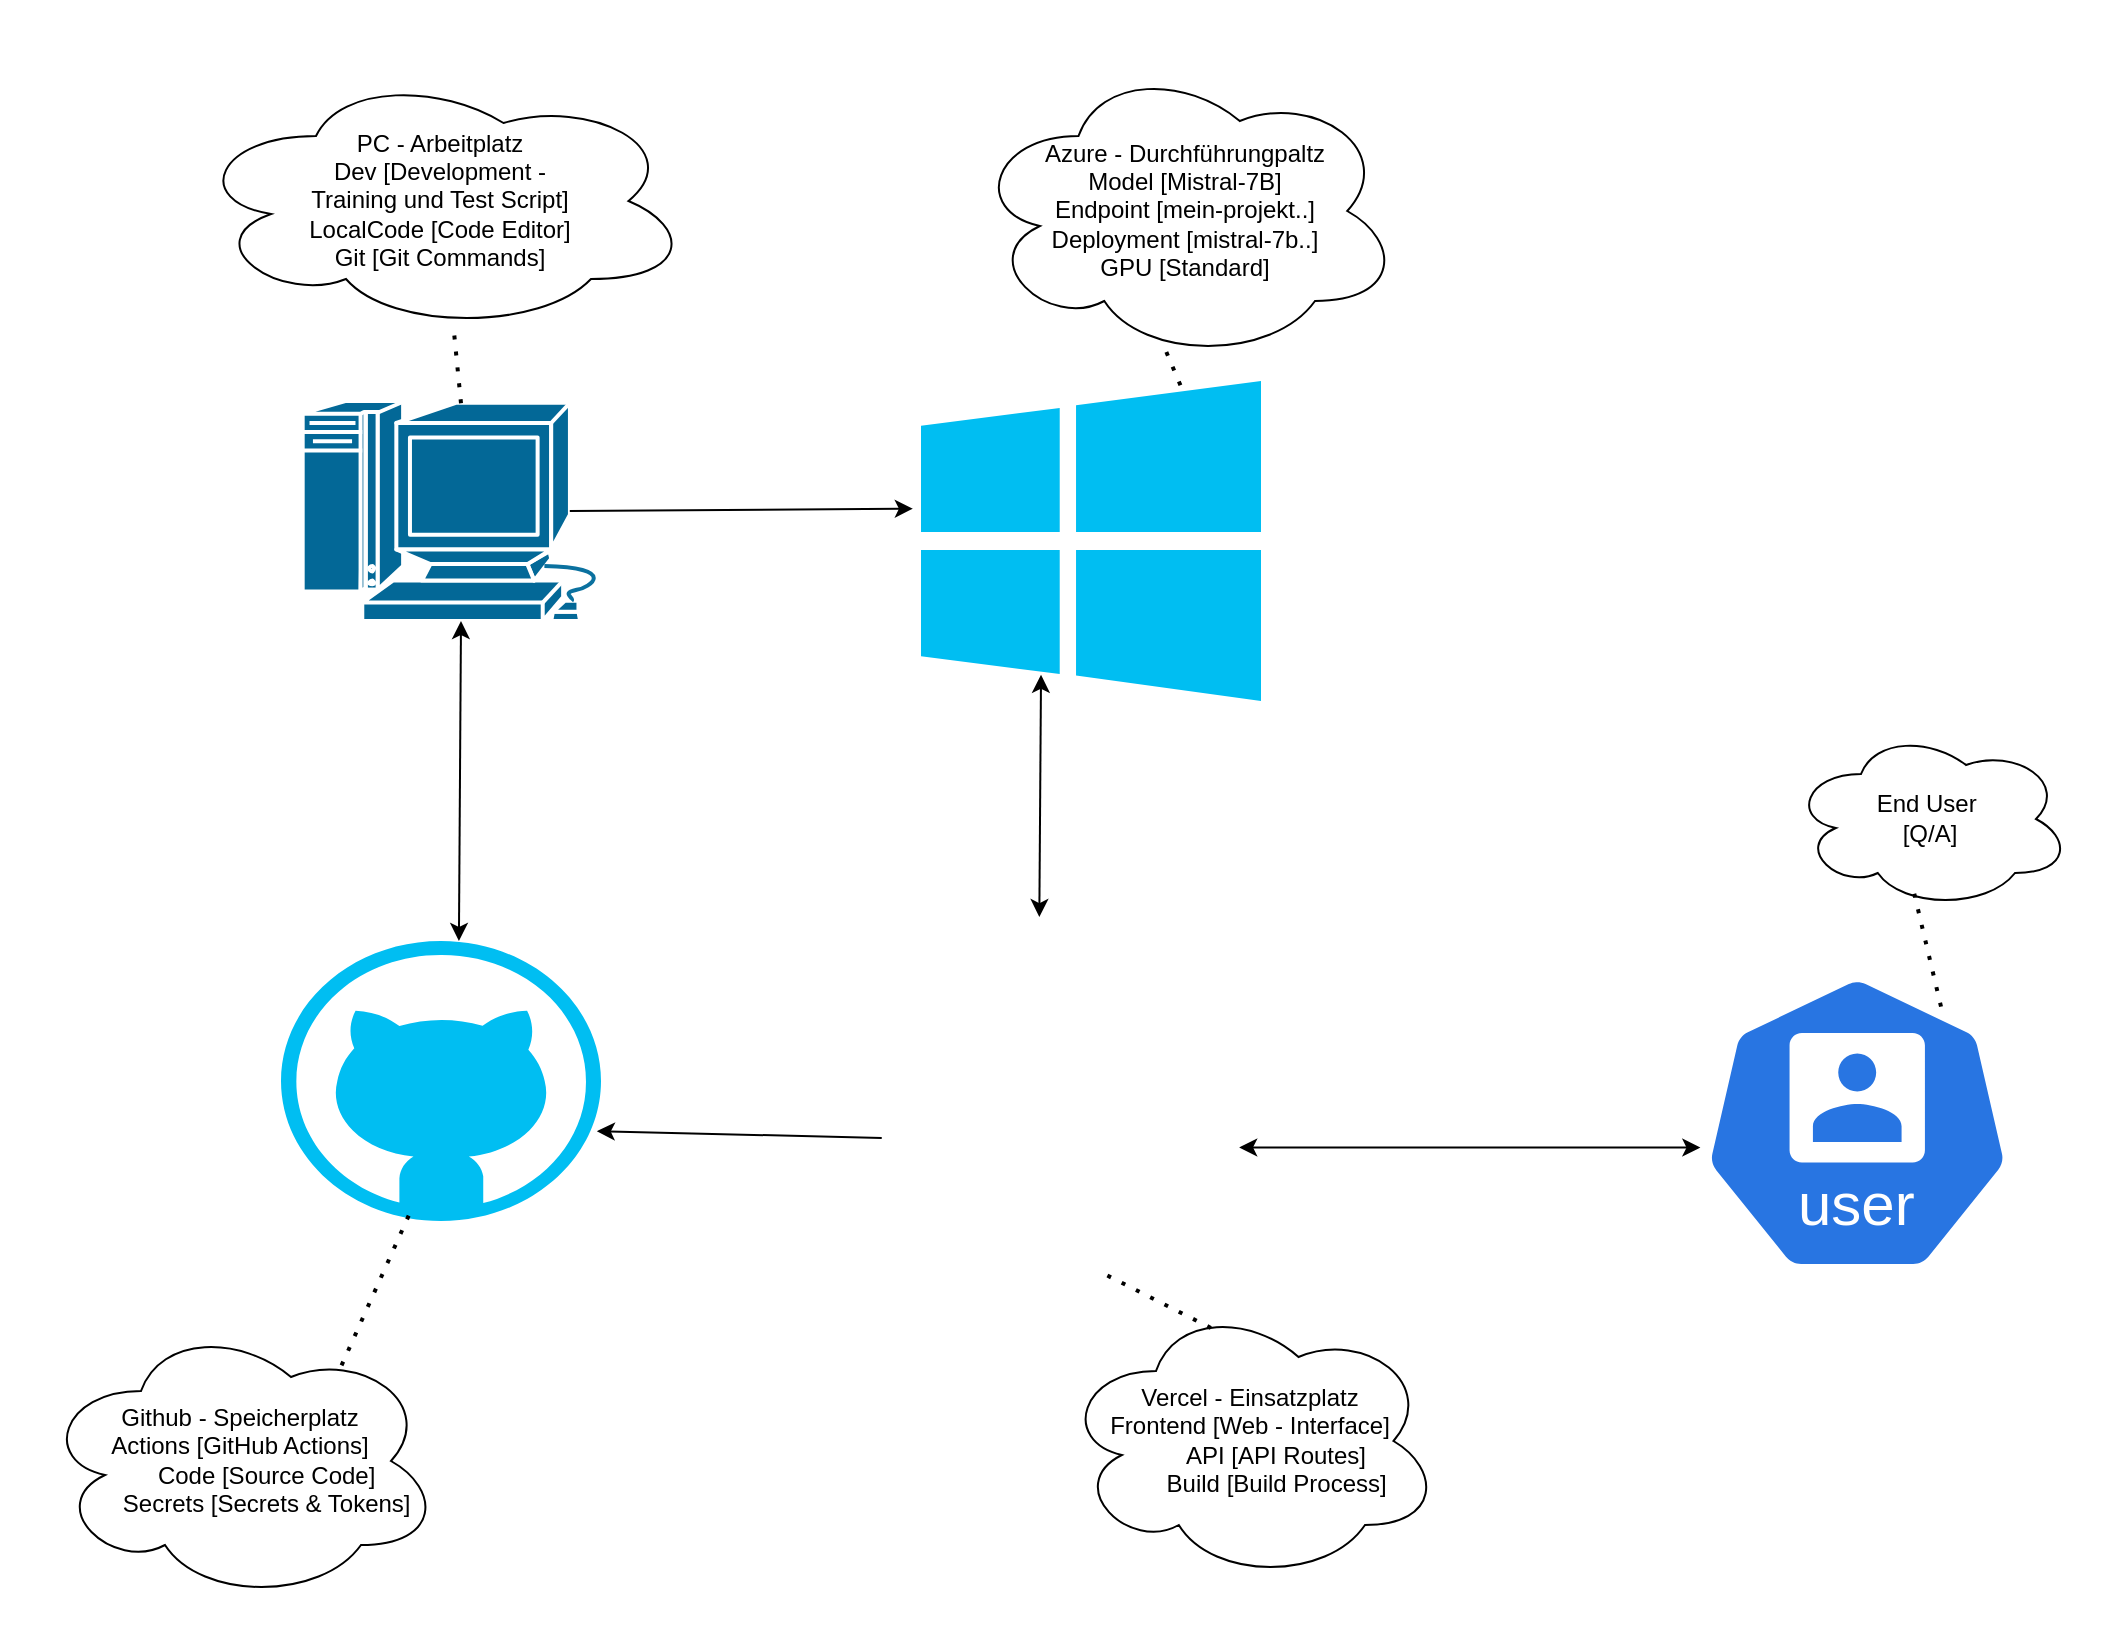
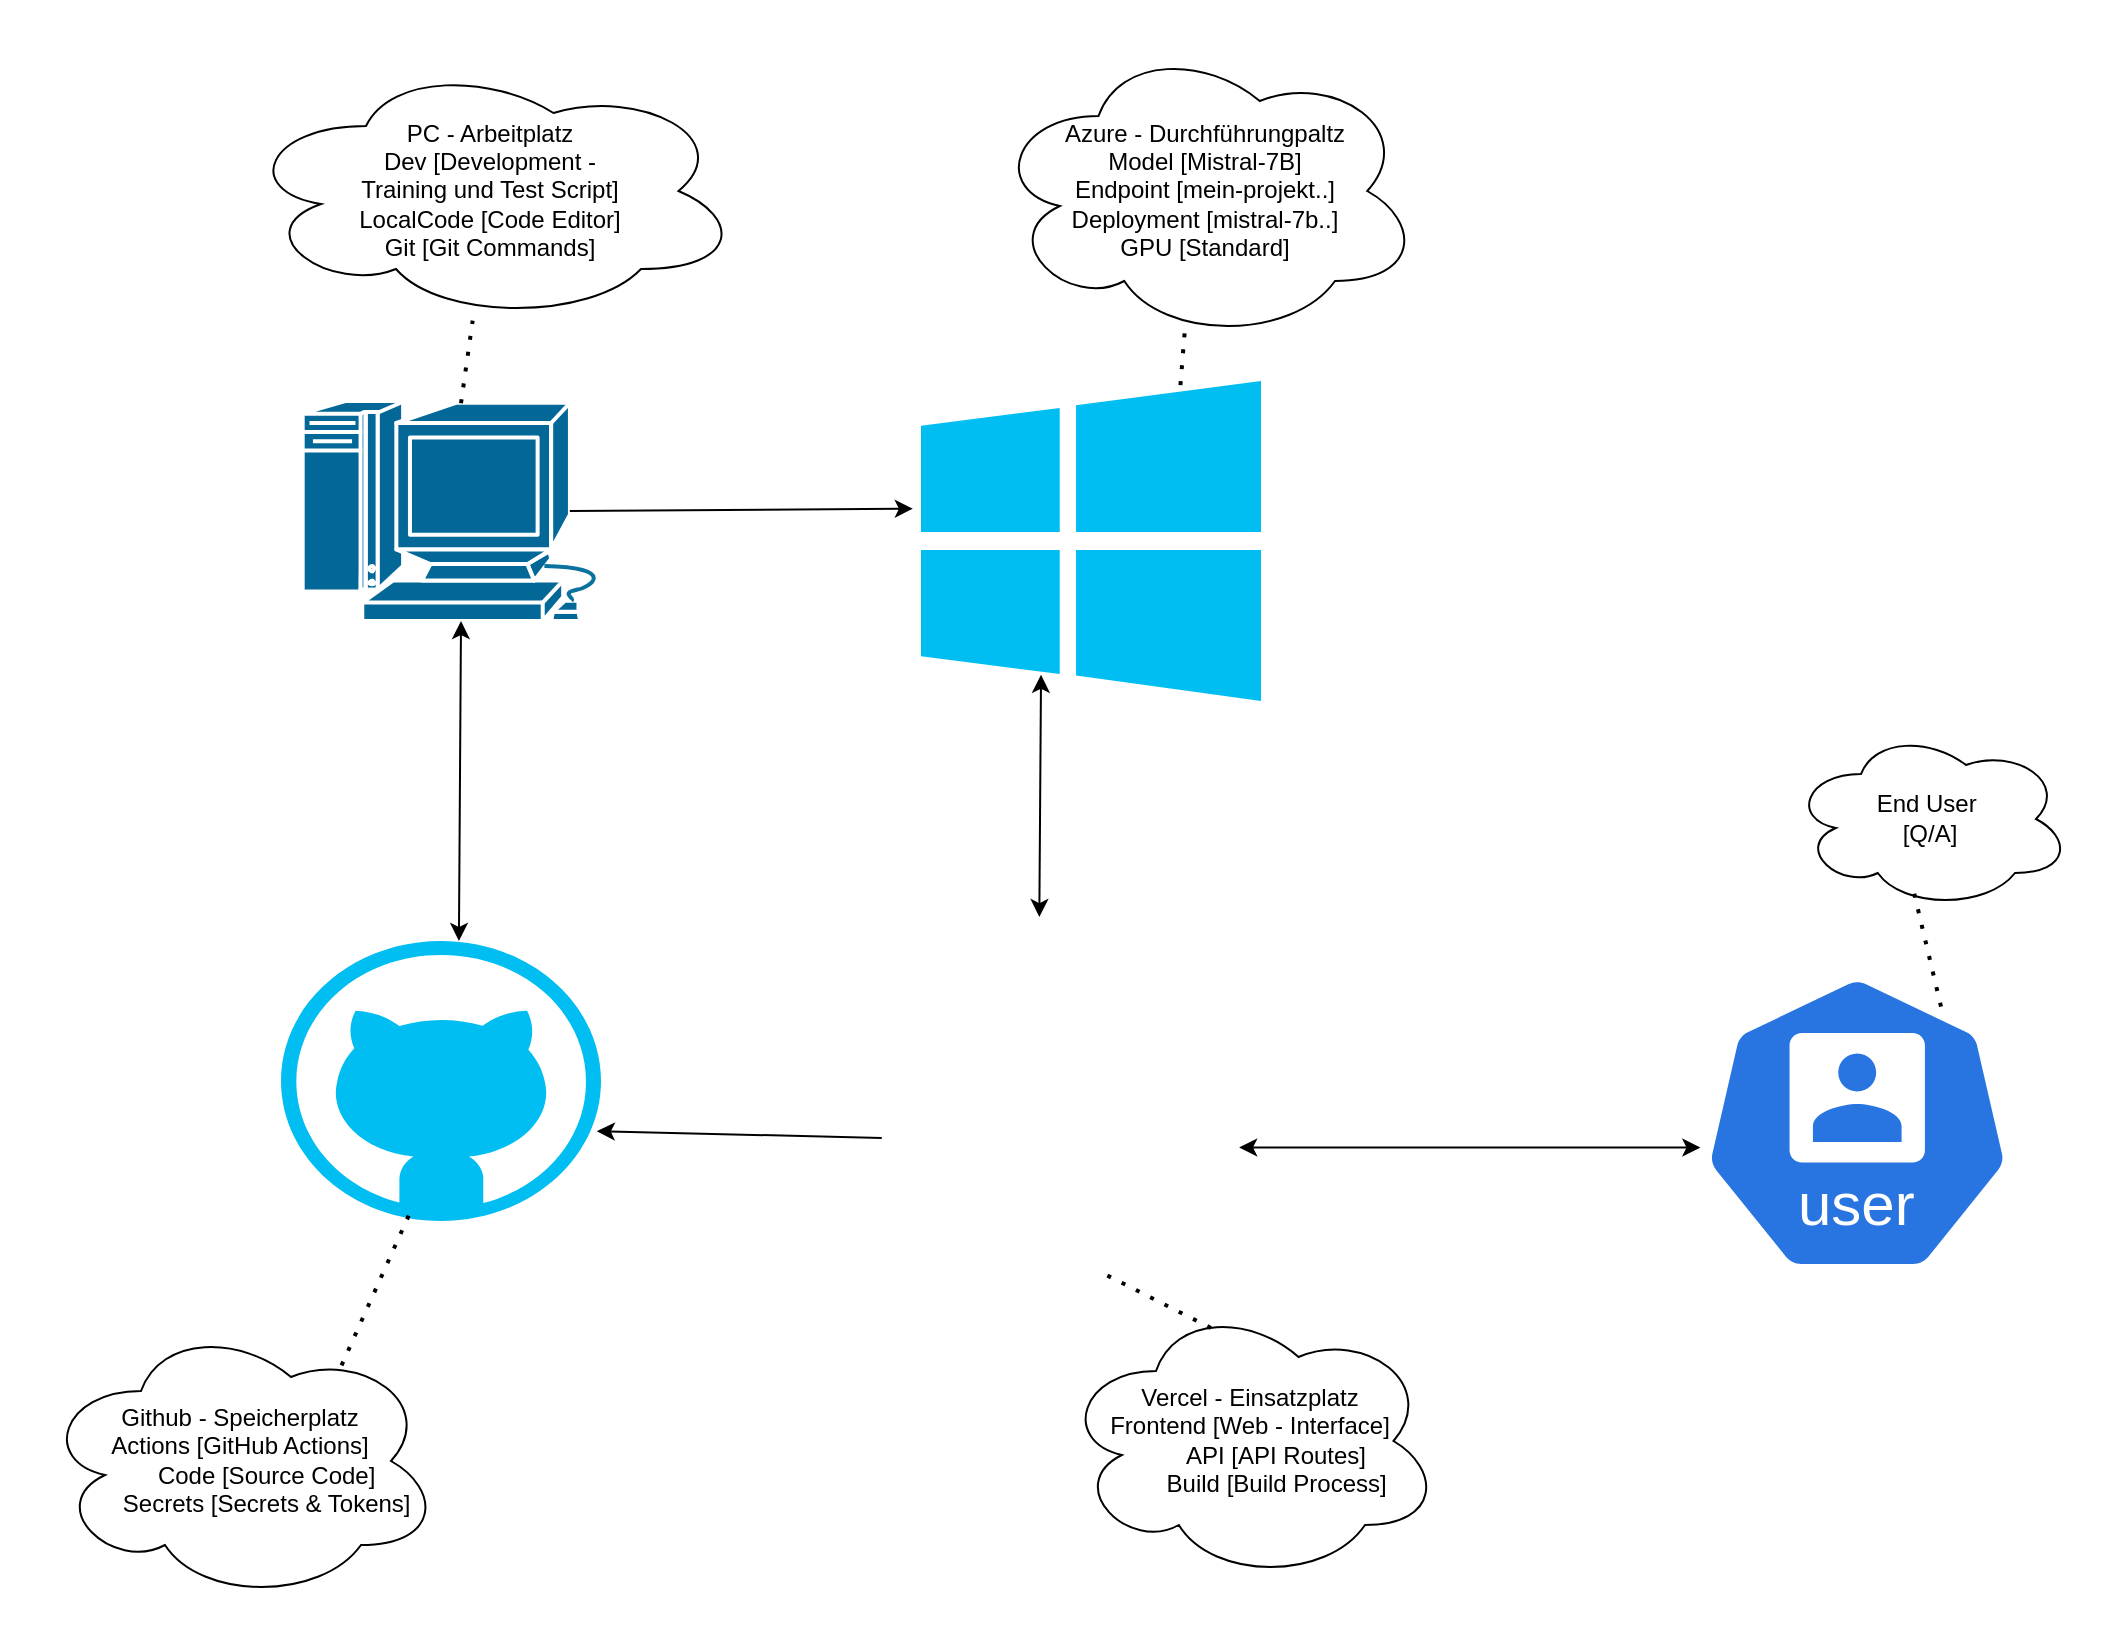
(441, 201) -> (491, 191)
(1186, 211) -> (1206, 191)
